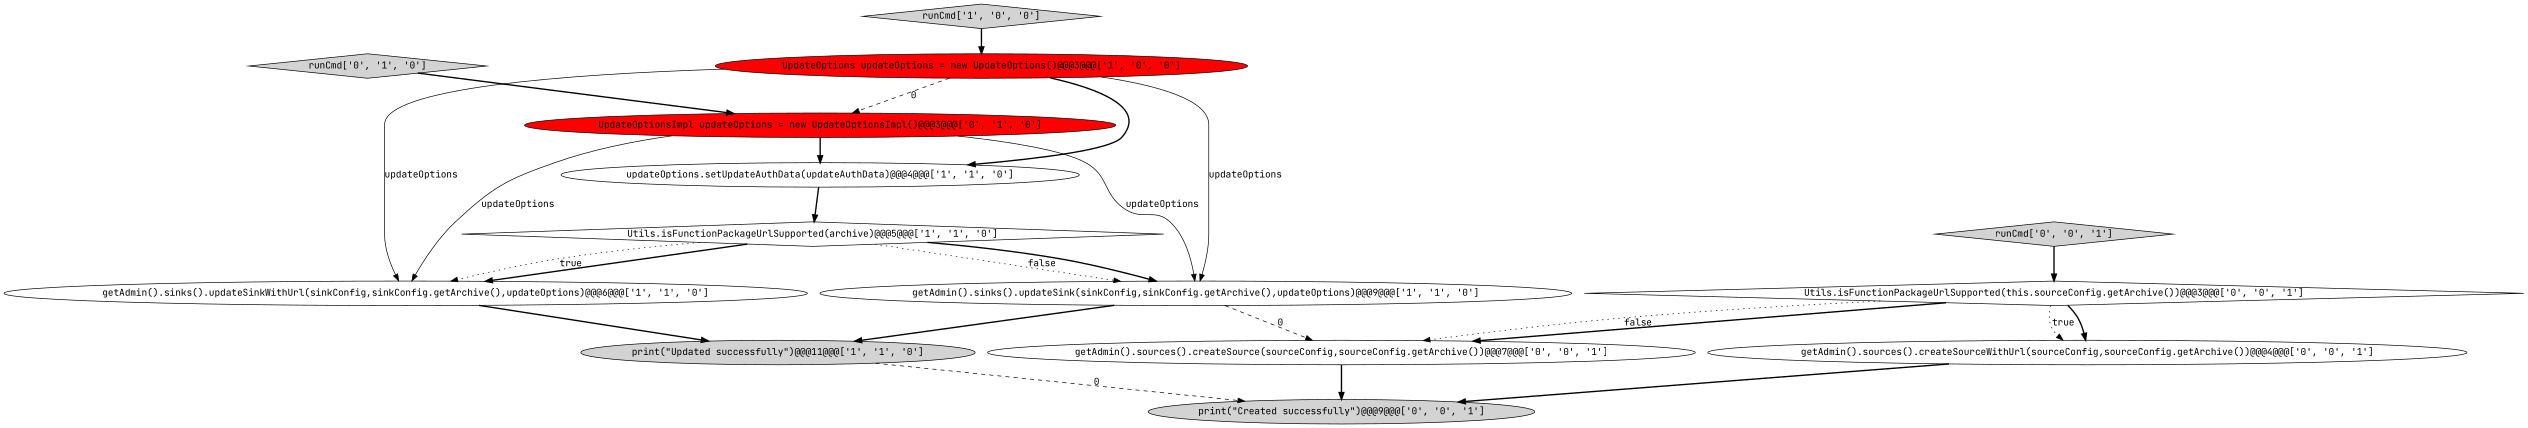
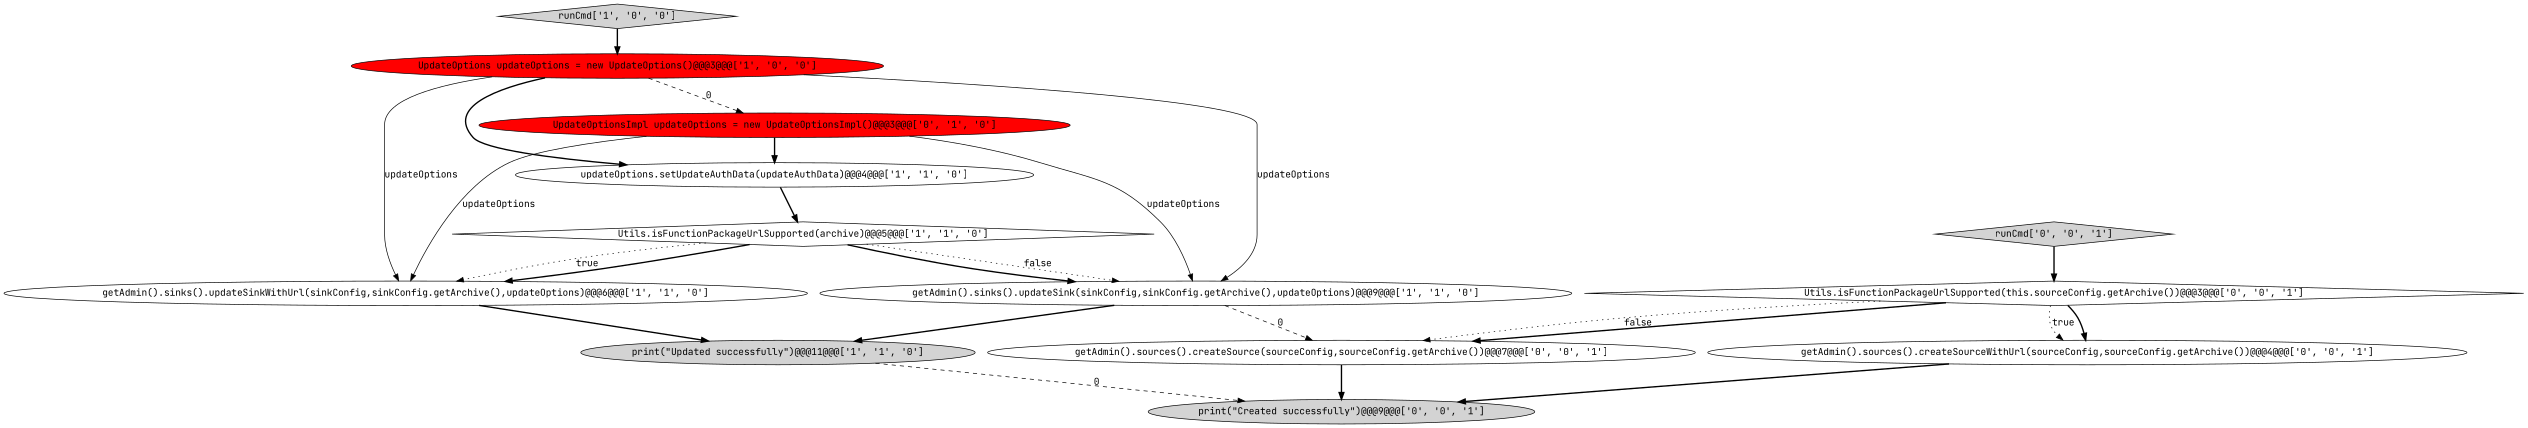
(368, 66) -> none
